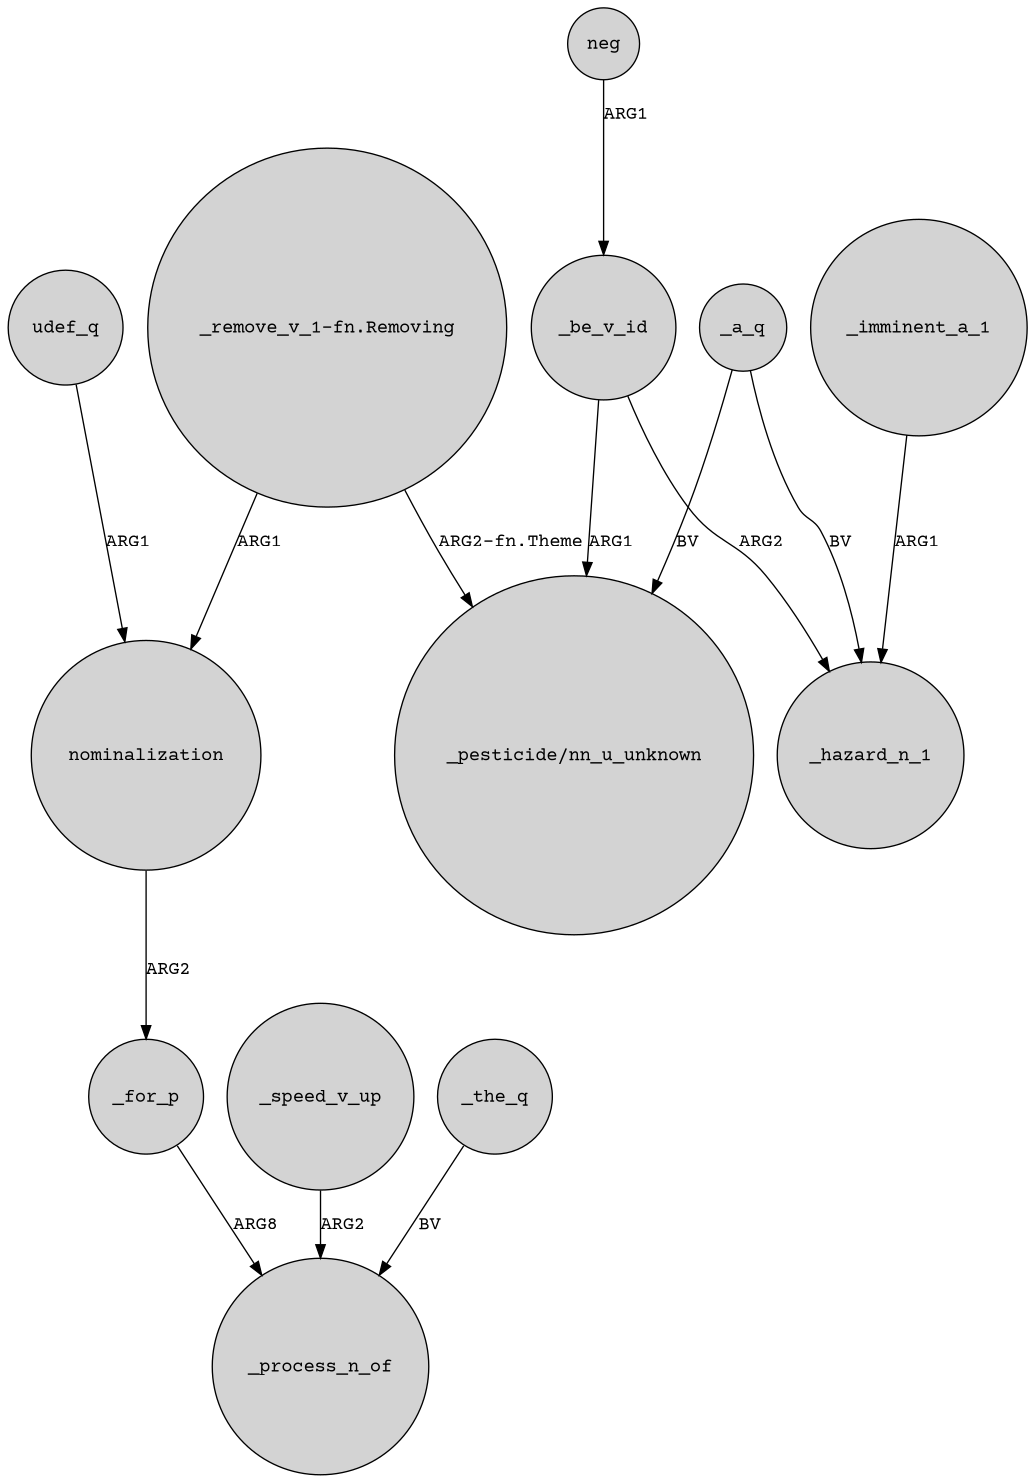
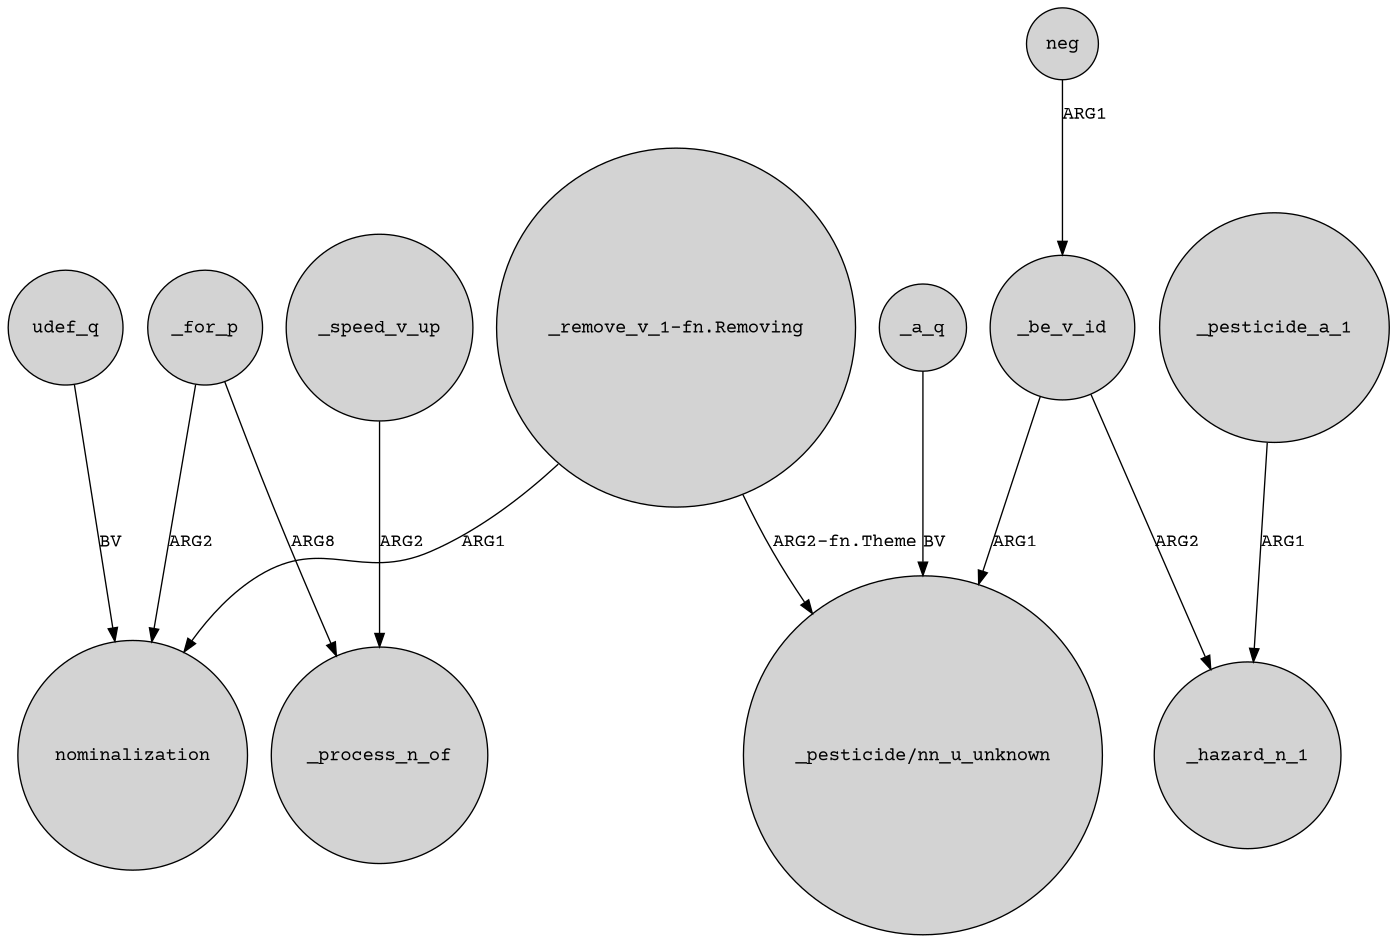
(919, 328) -> (1274, 328)
(802, 512) -> none
(129, 541) -> (111, 541)
(146, 948) -> (175, 506)
(495, 1097) -> none
